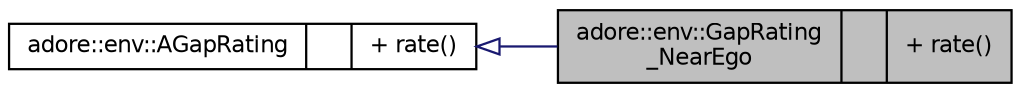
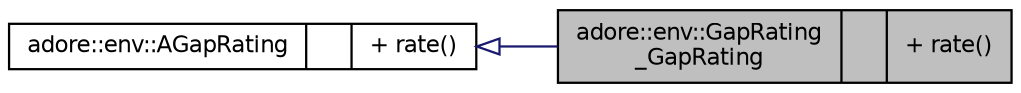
(700, 58) -> (700, 58)
